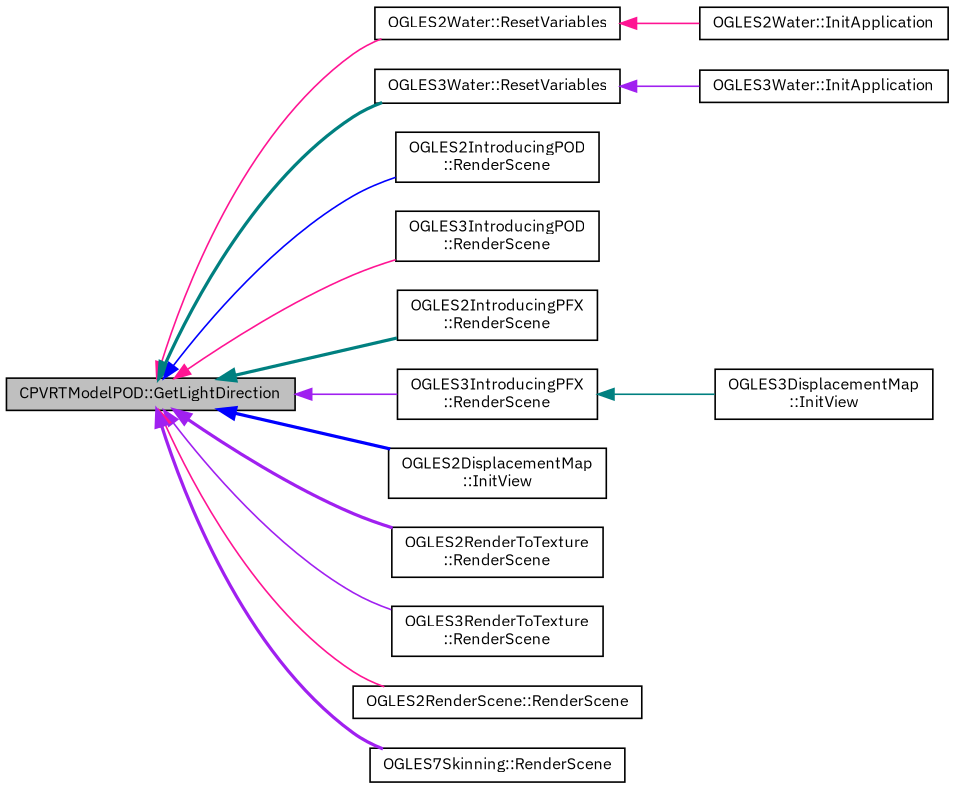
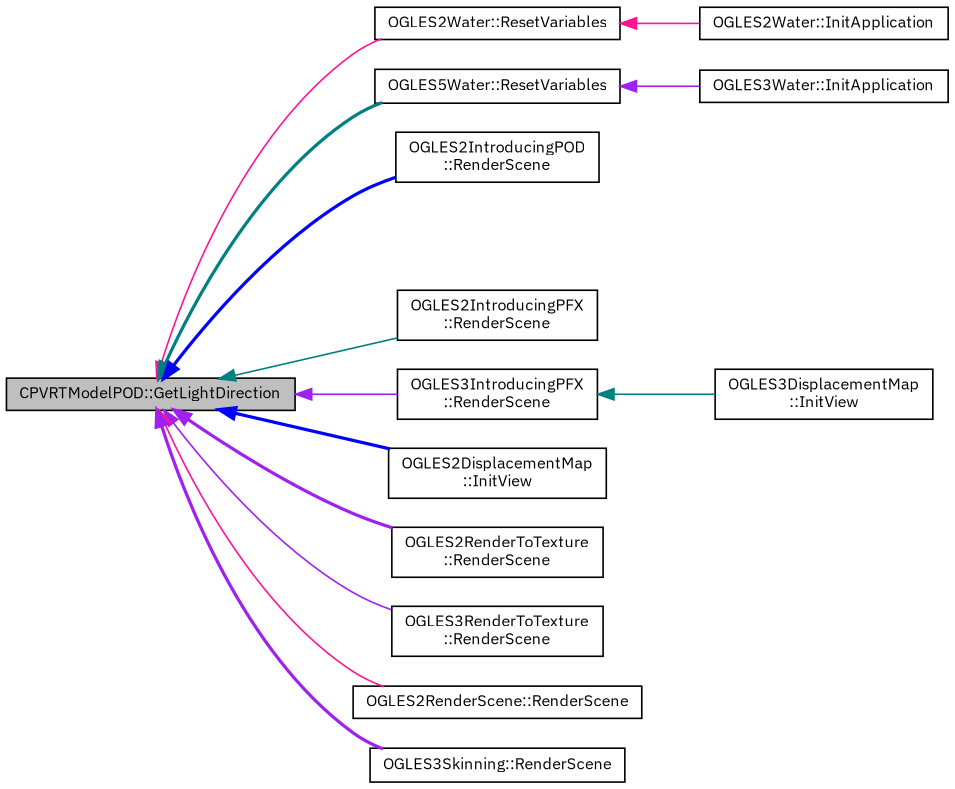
(497, 86) -> (497, 86)
(497, 236) -> none
(273, 256) -> (273, 256)
(316, 357) -> (316, 357)
(497, 765) -> (497, 765)
